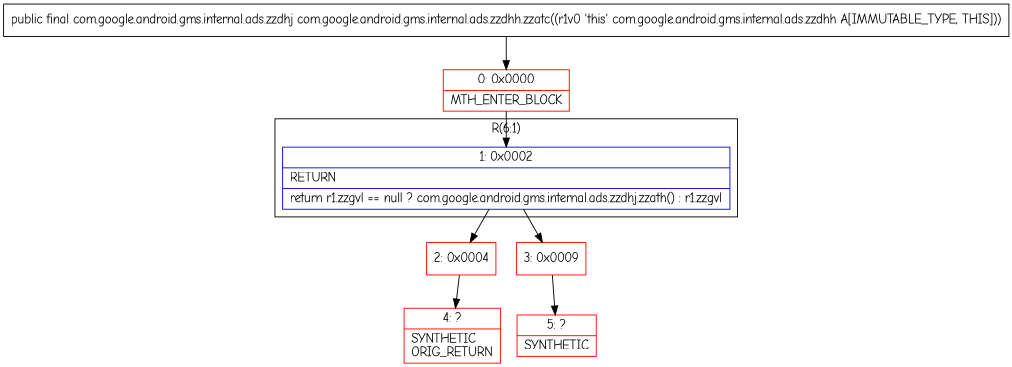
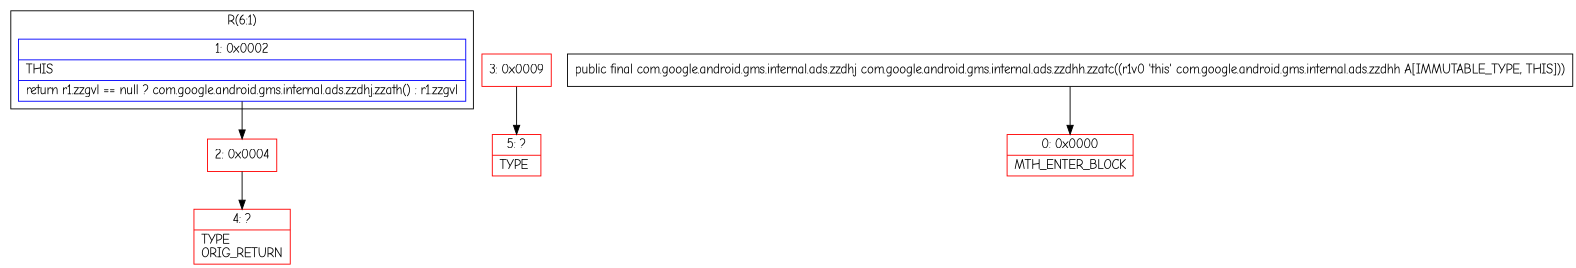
(506, 125) -> none
(313, 178) -> (40, 70)
(531, 222) -> none
(444, 339) -> (216, 240)
(557, 346) -> (514, 165)
